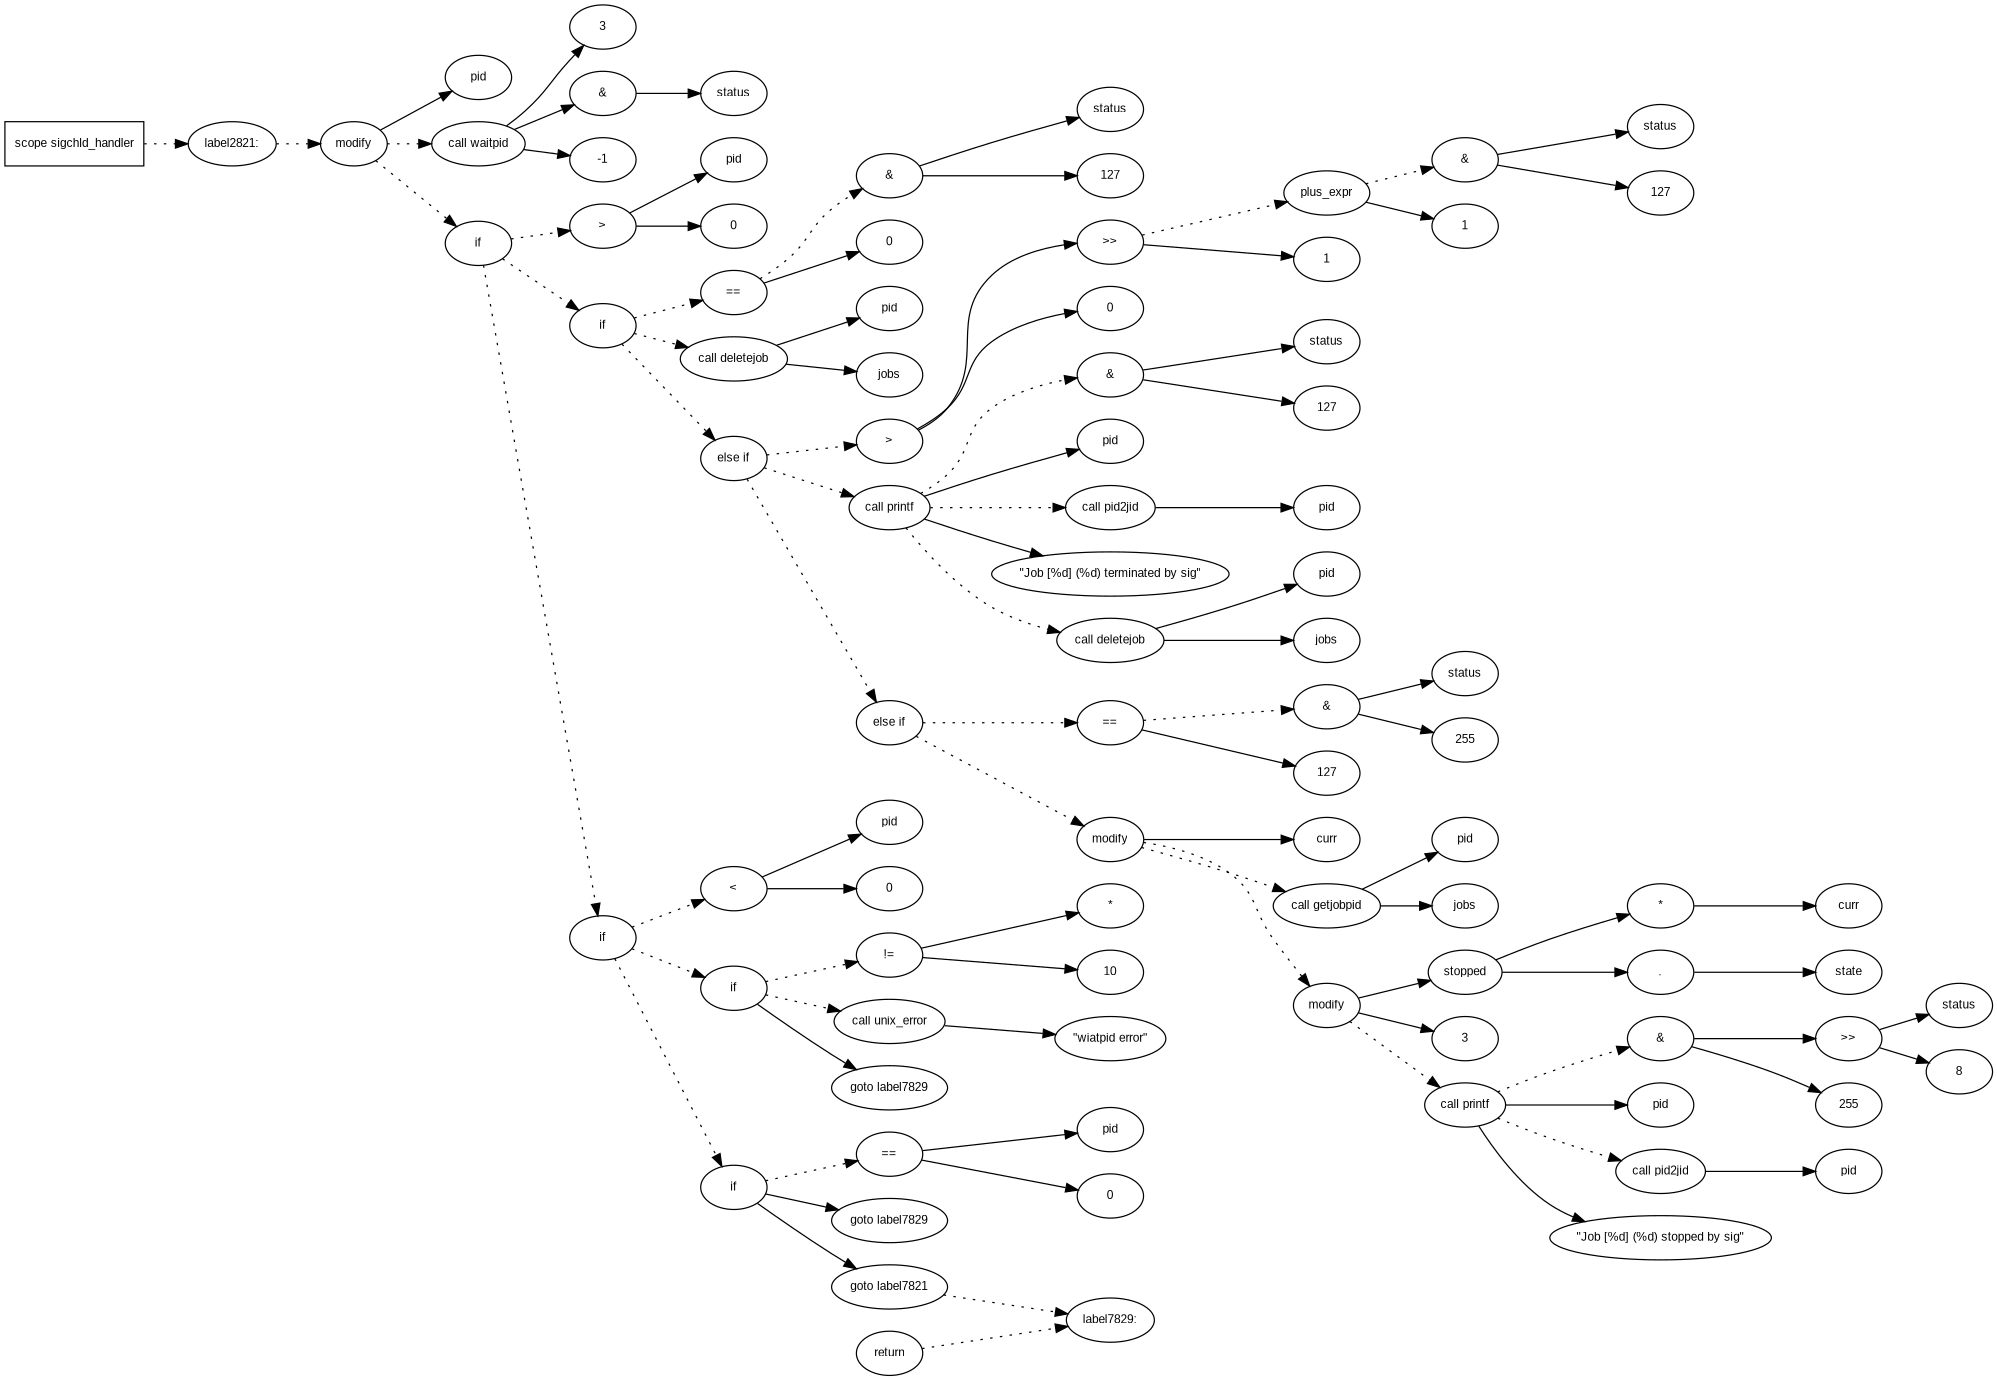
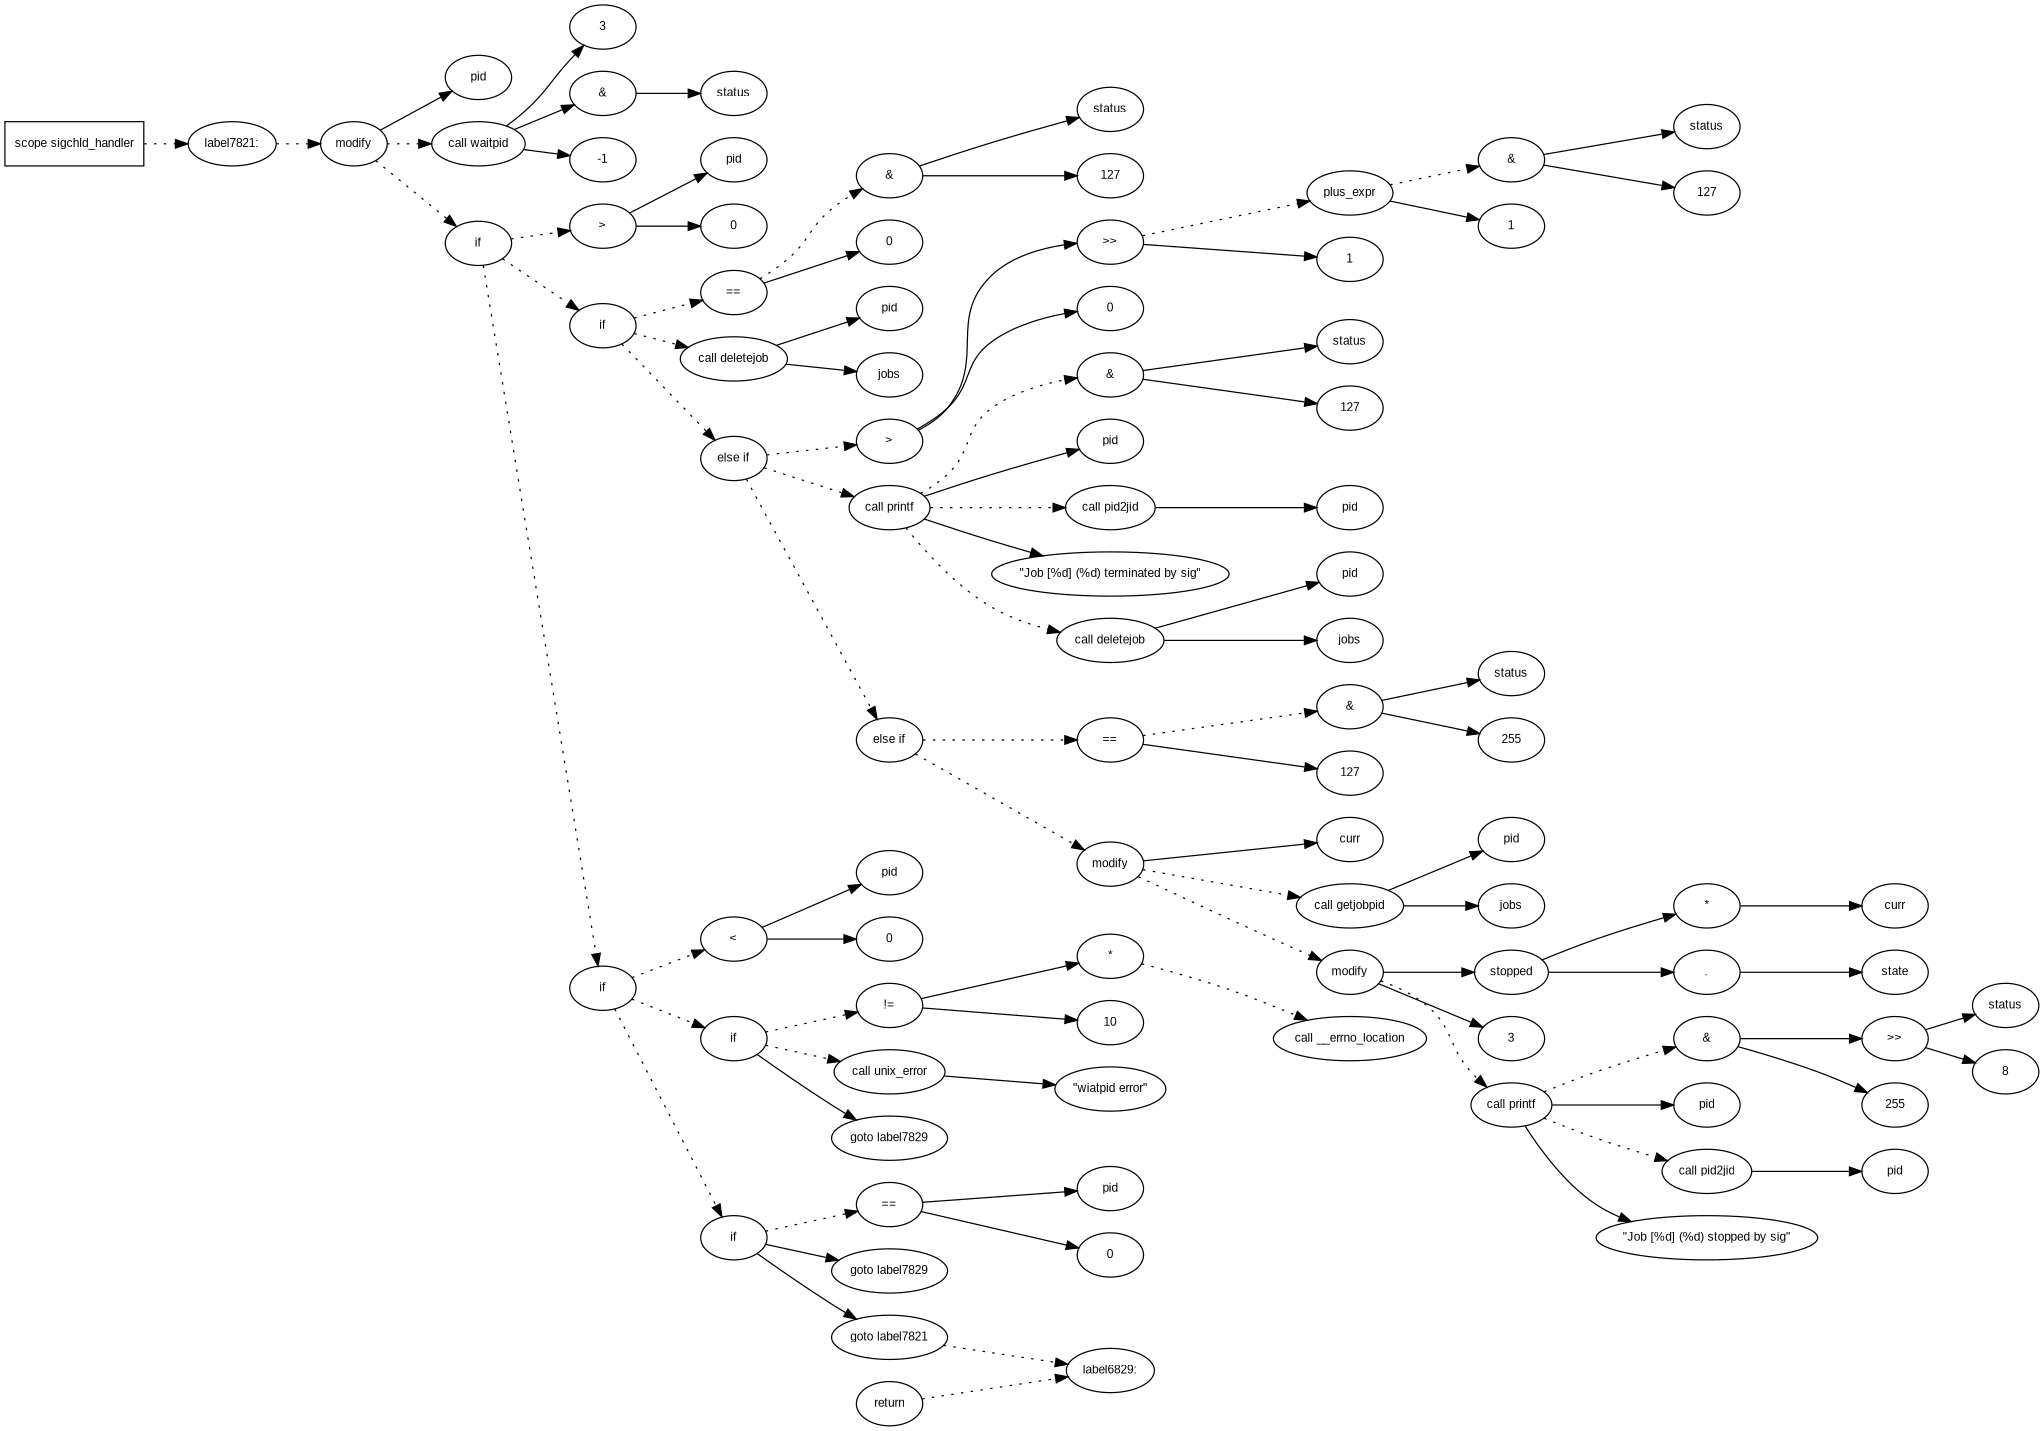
(232, 144) -> (232, 144)
none -> (1350, 1039)
(1110, 1320) -> (1110, 1371)
